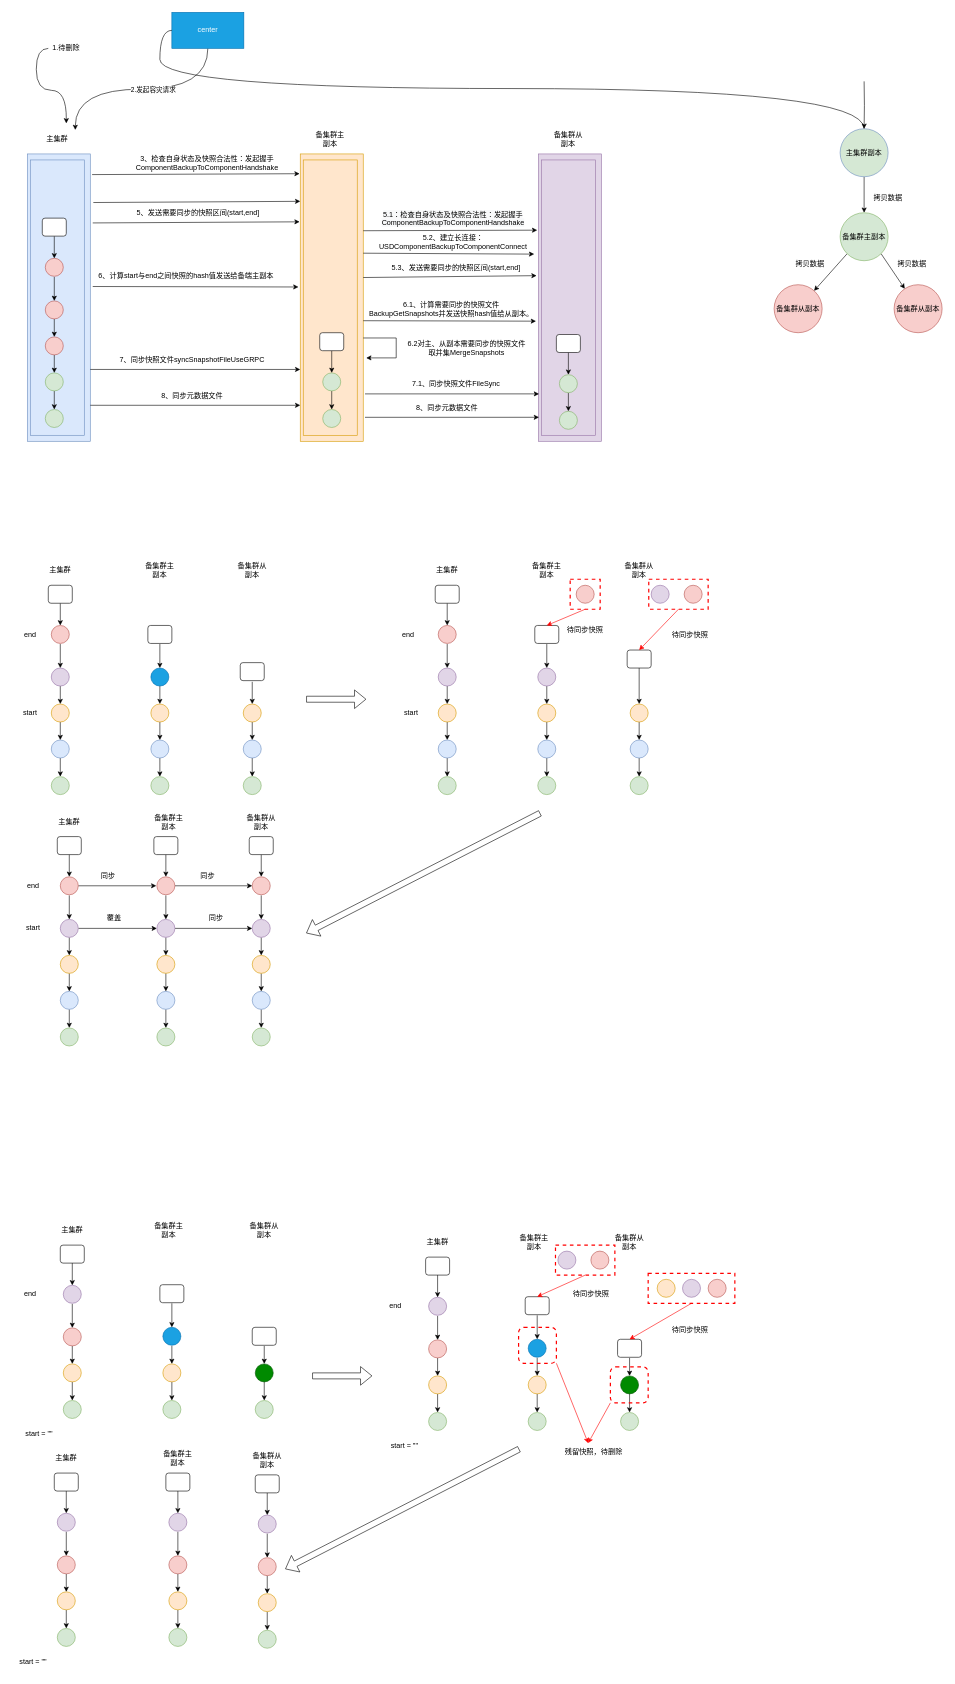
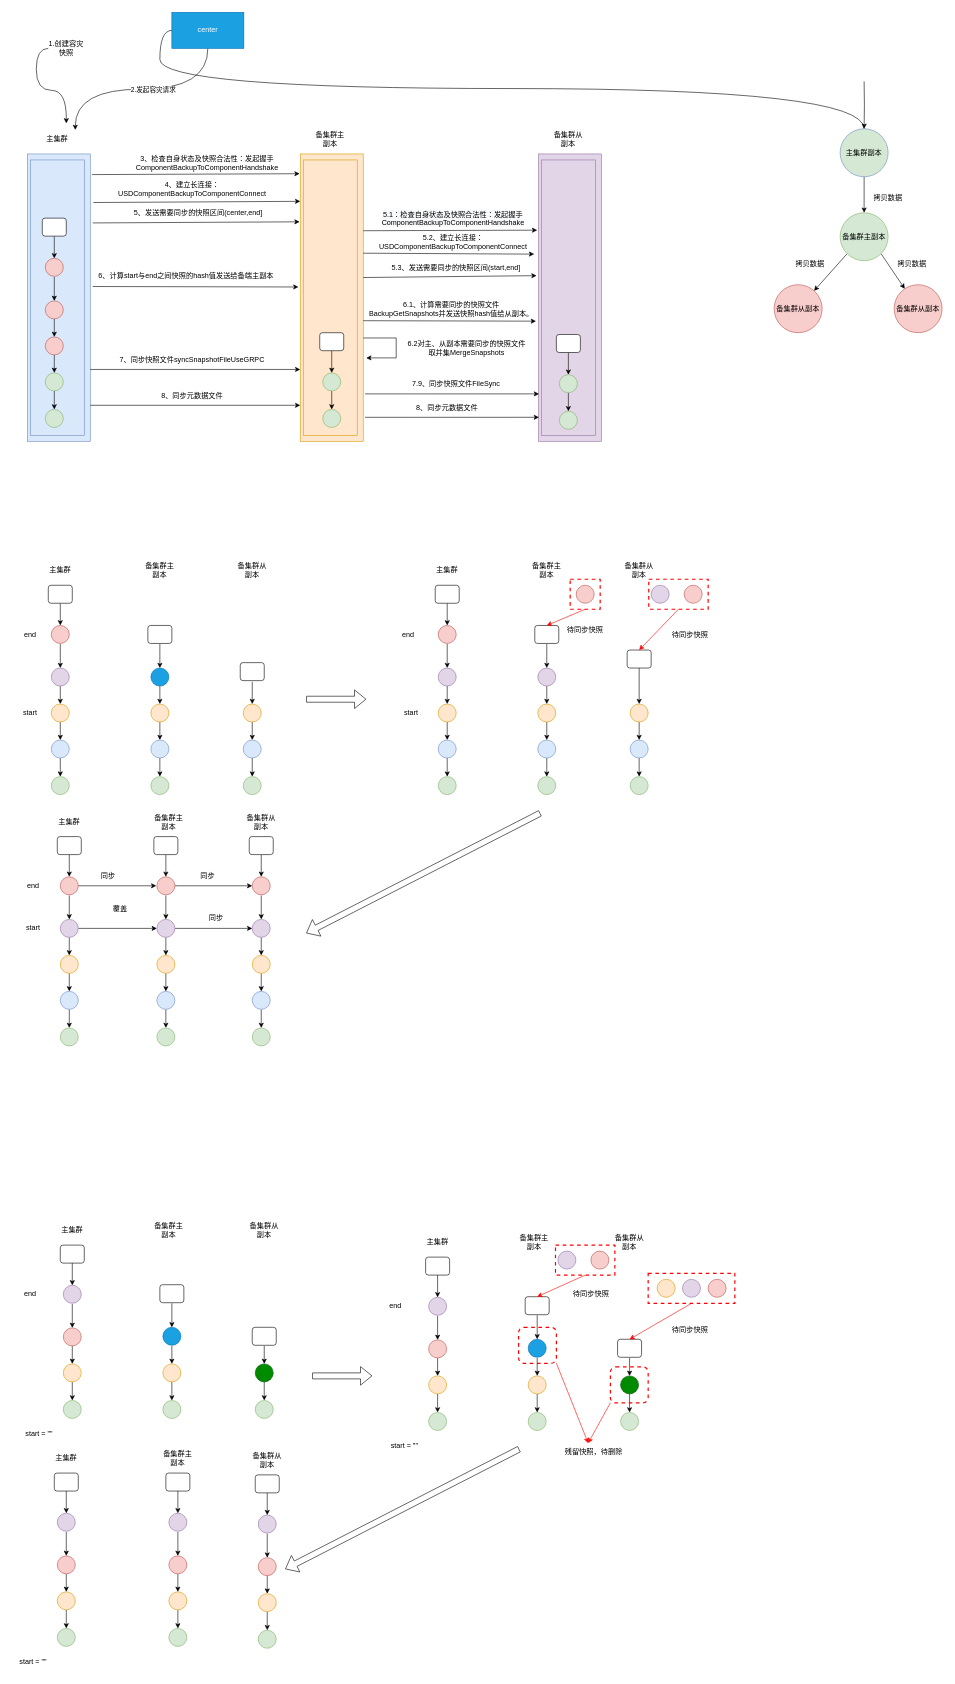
(66, 48) -> (66, 48)
none -> (192, 189)
(198, 213) -> (198, 213)
(456, 384) -> (456, 384)
(114, 918) -> (120, 909)
